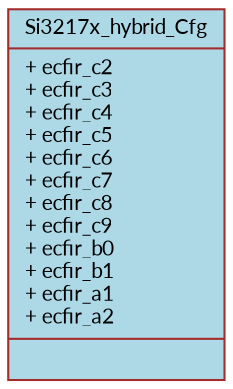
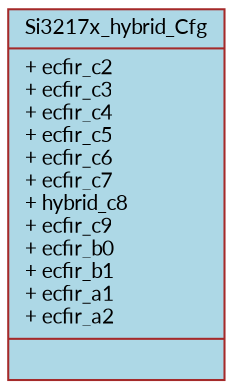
(69, 204) -> (77, 204)
